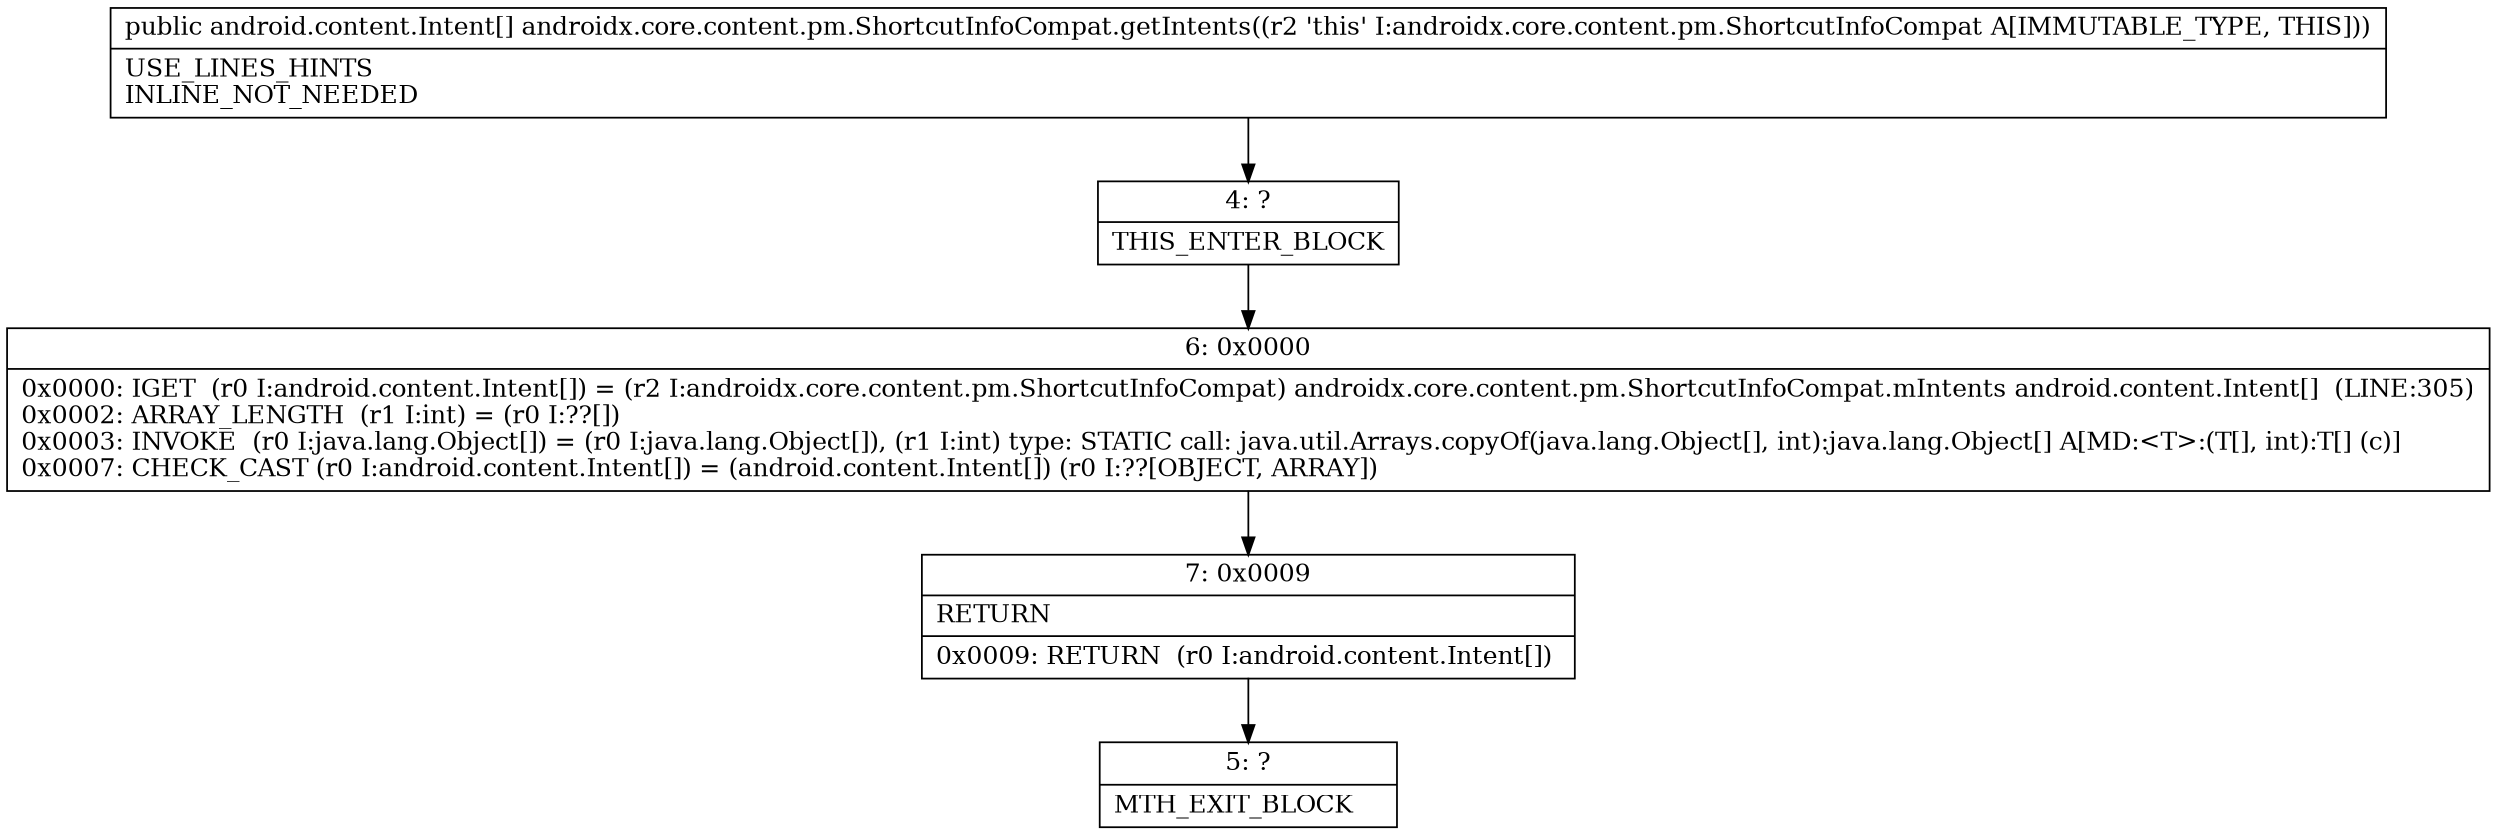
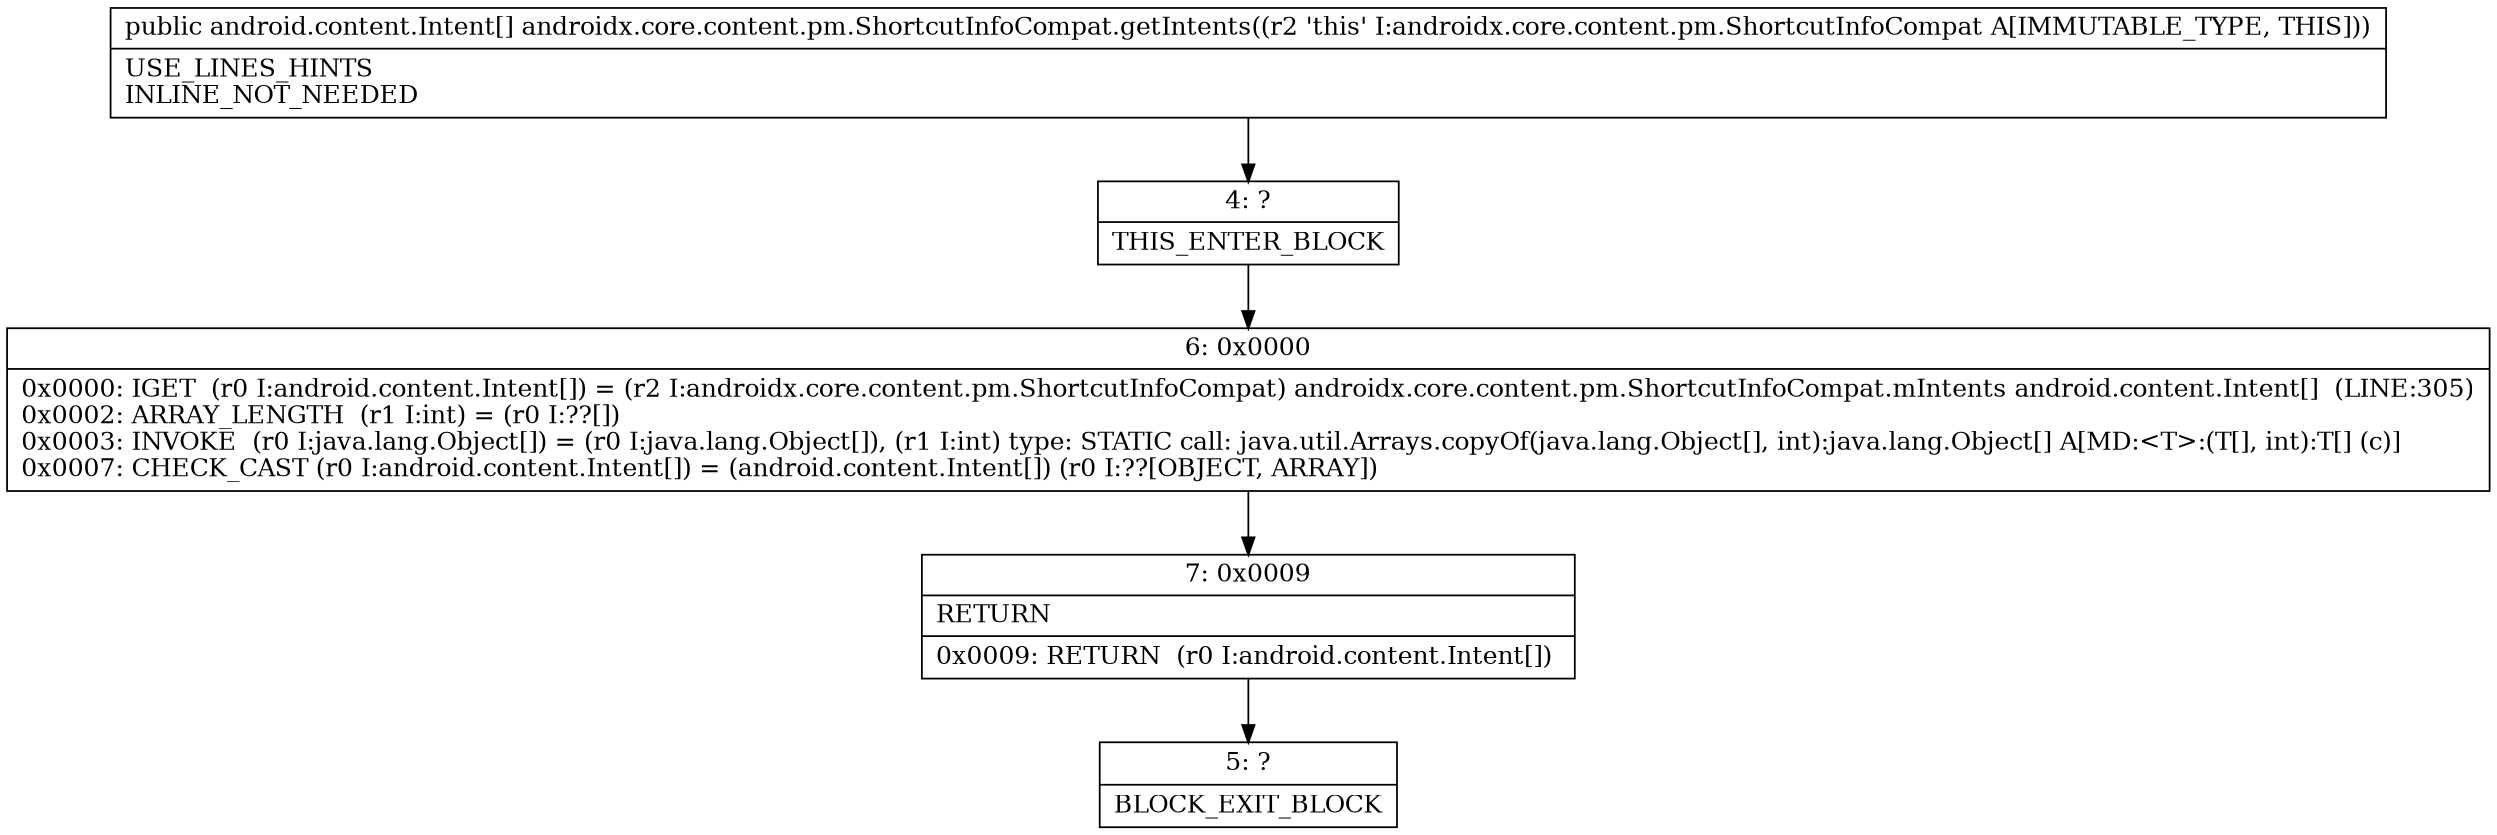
(1234, 805) -> (1248, 805)
